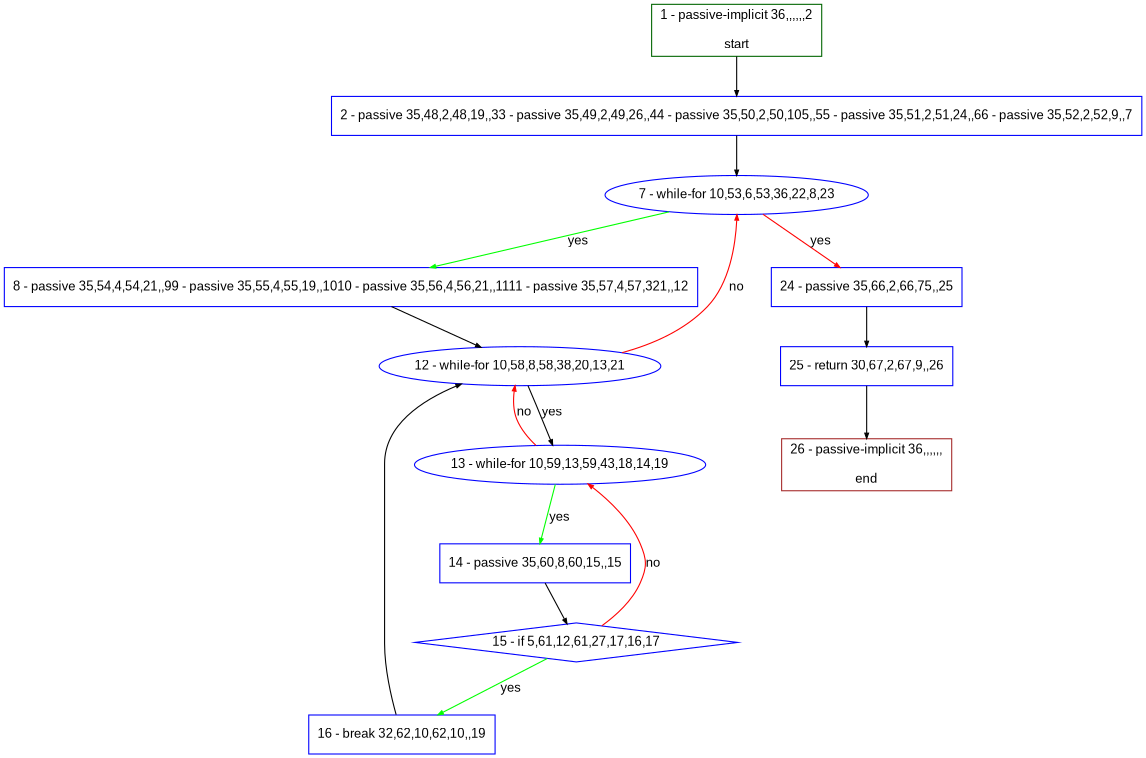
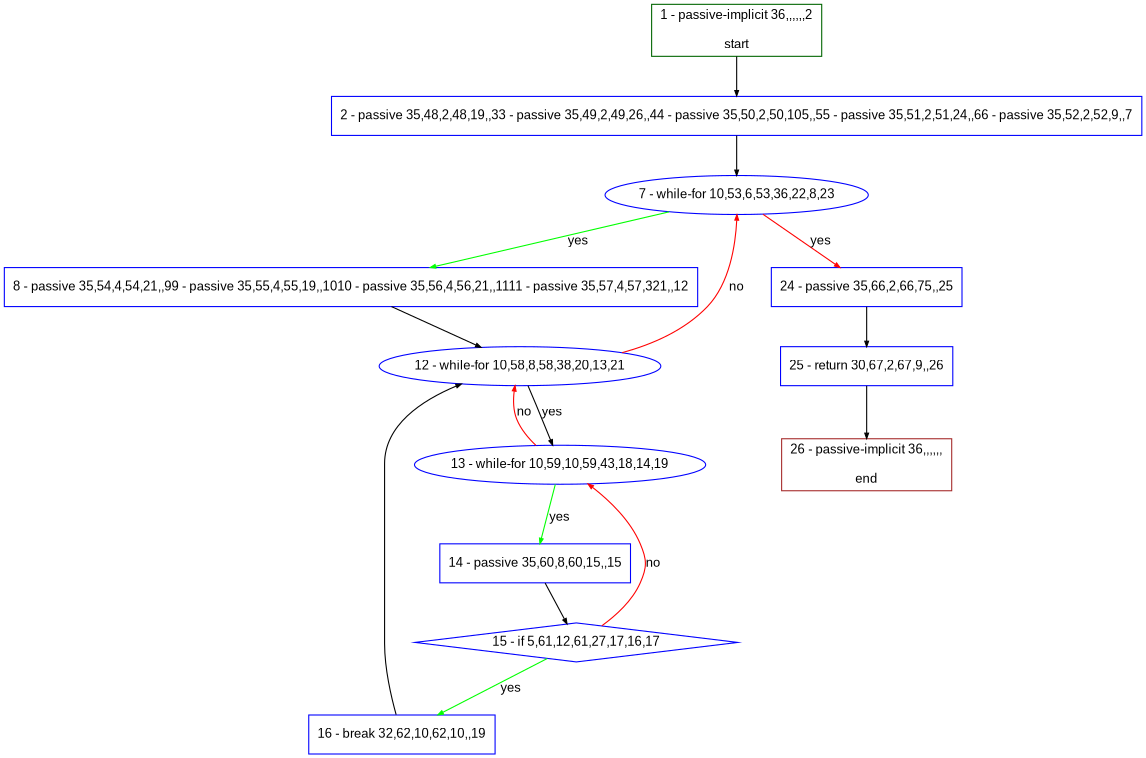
(560, 465) -> (560, 465)
